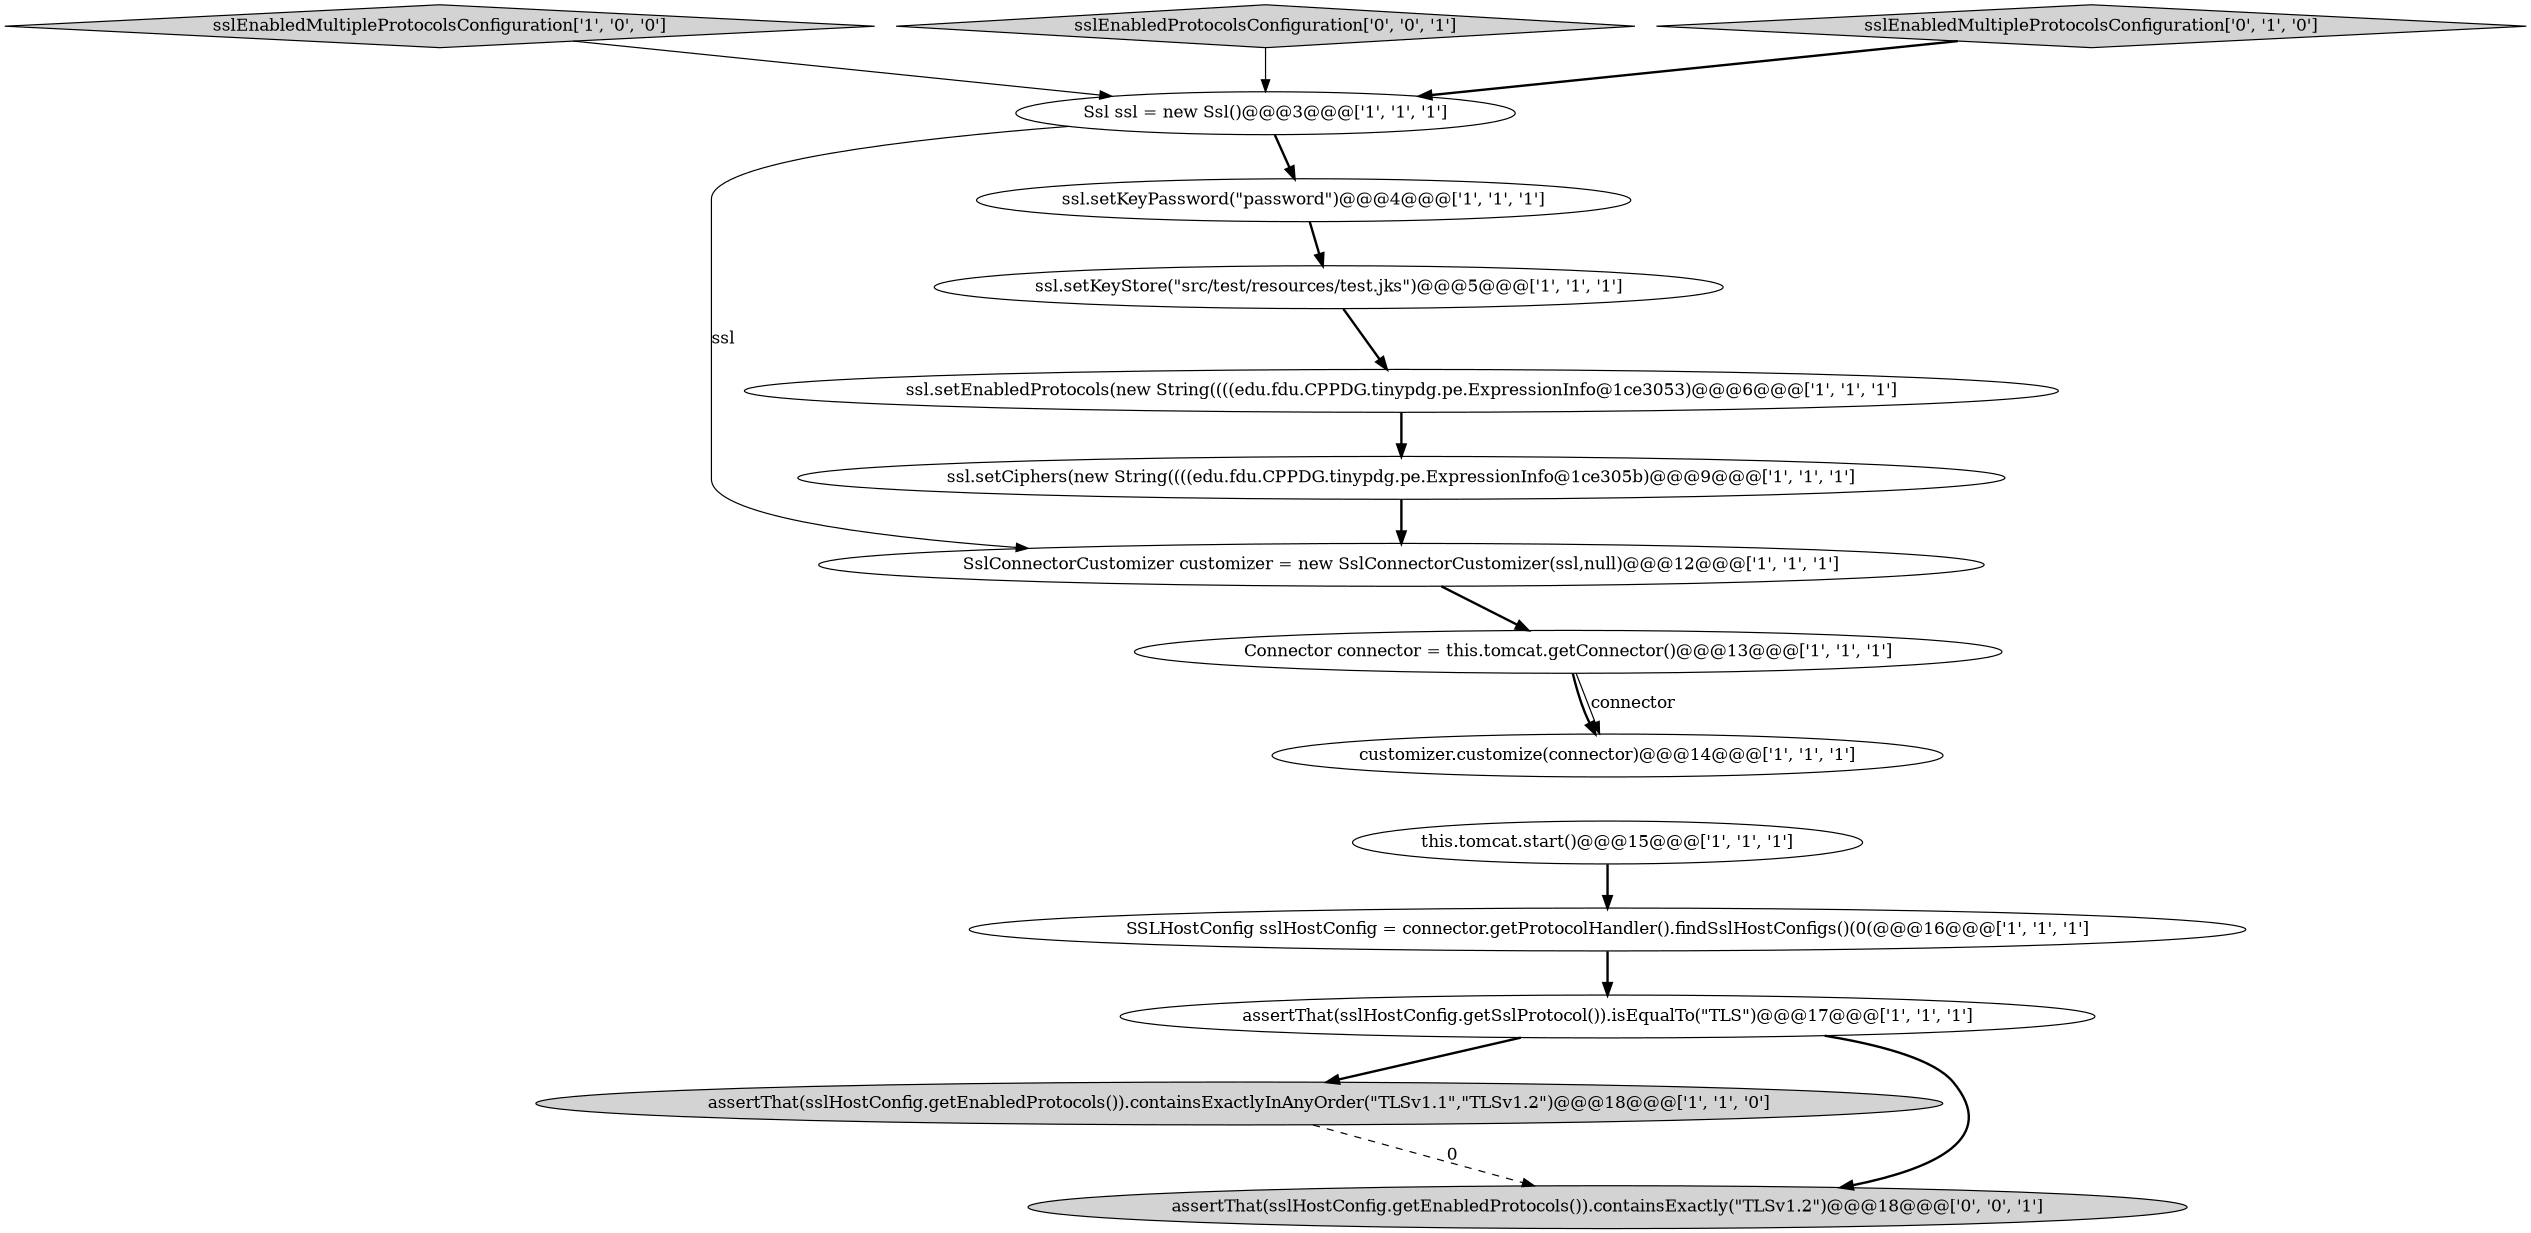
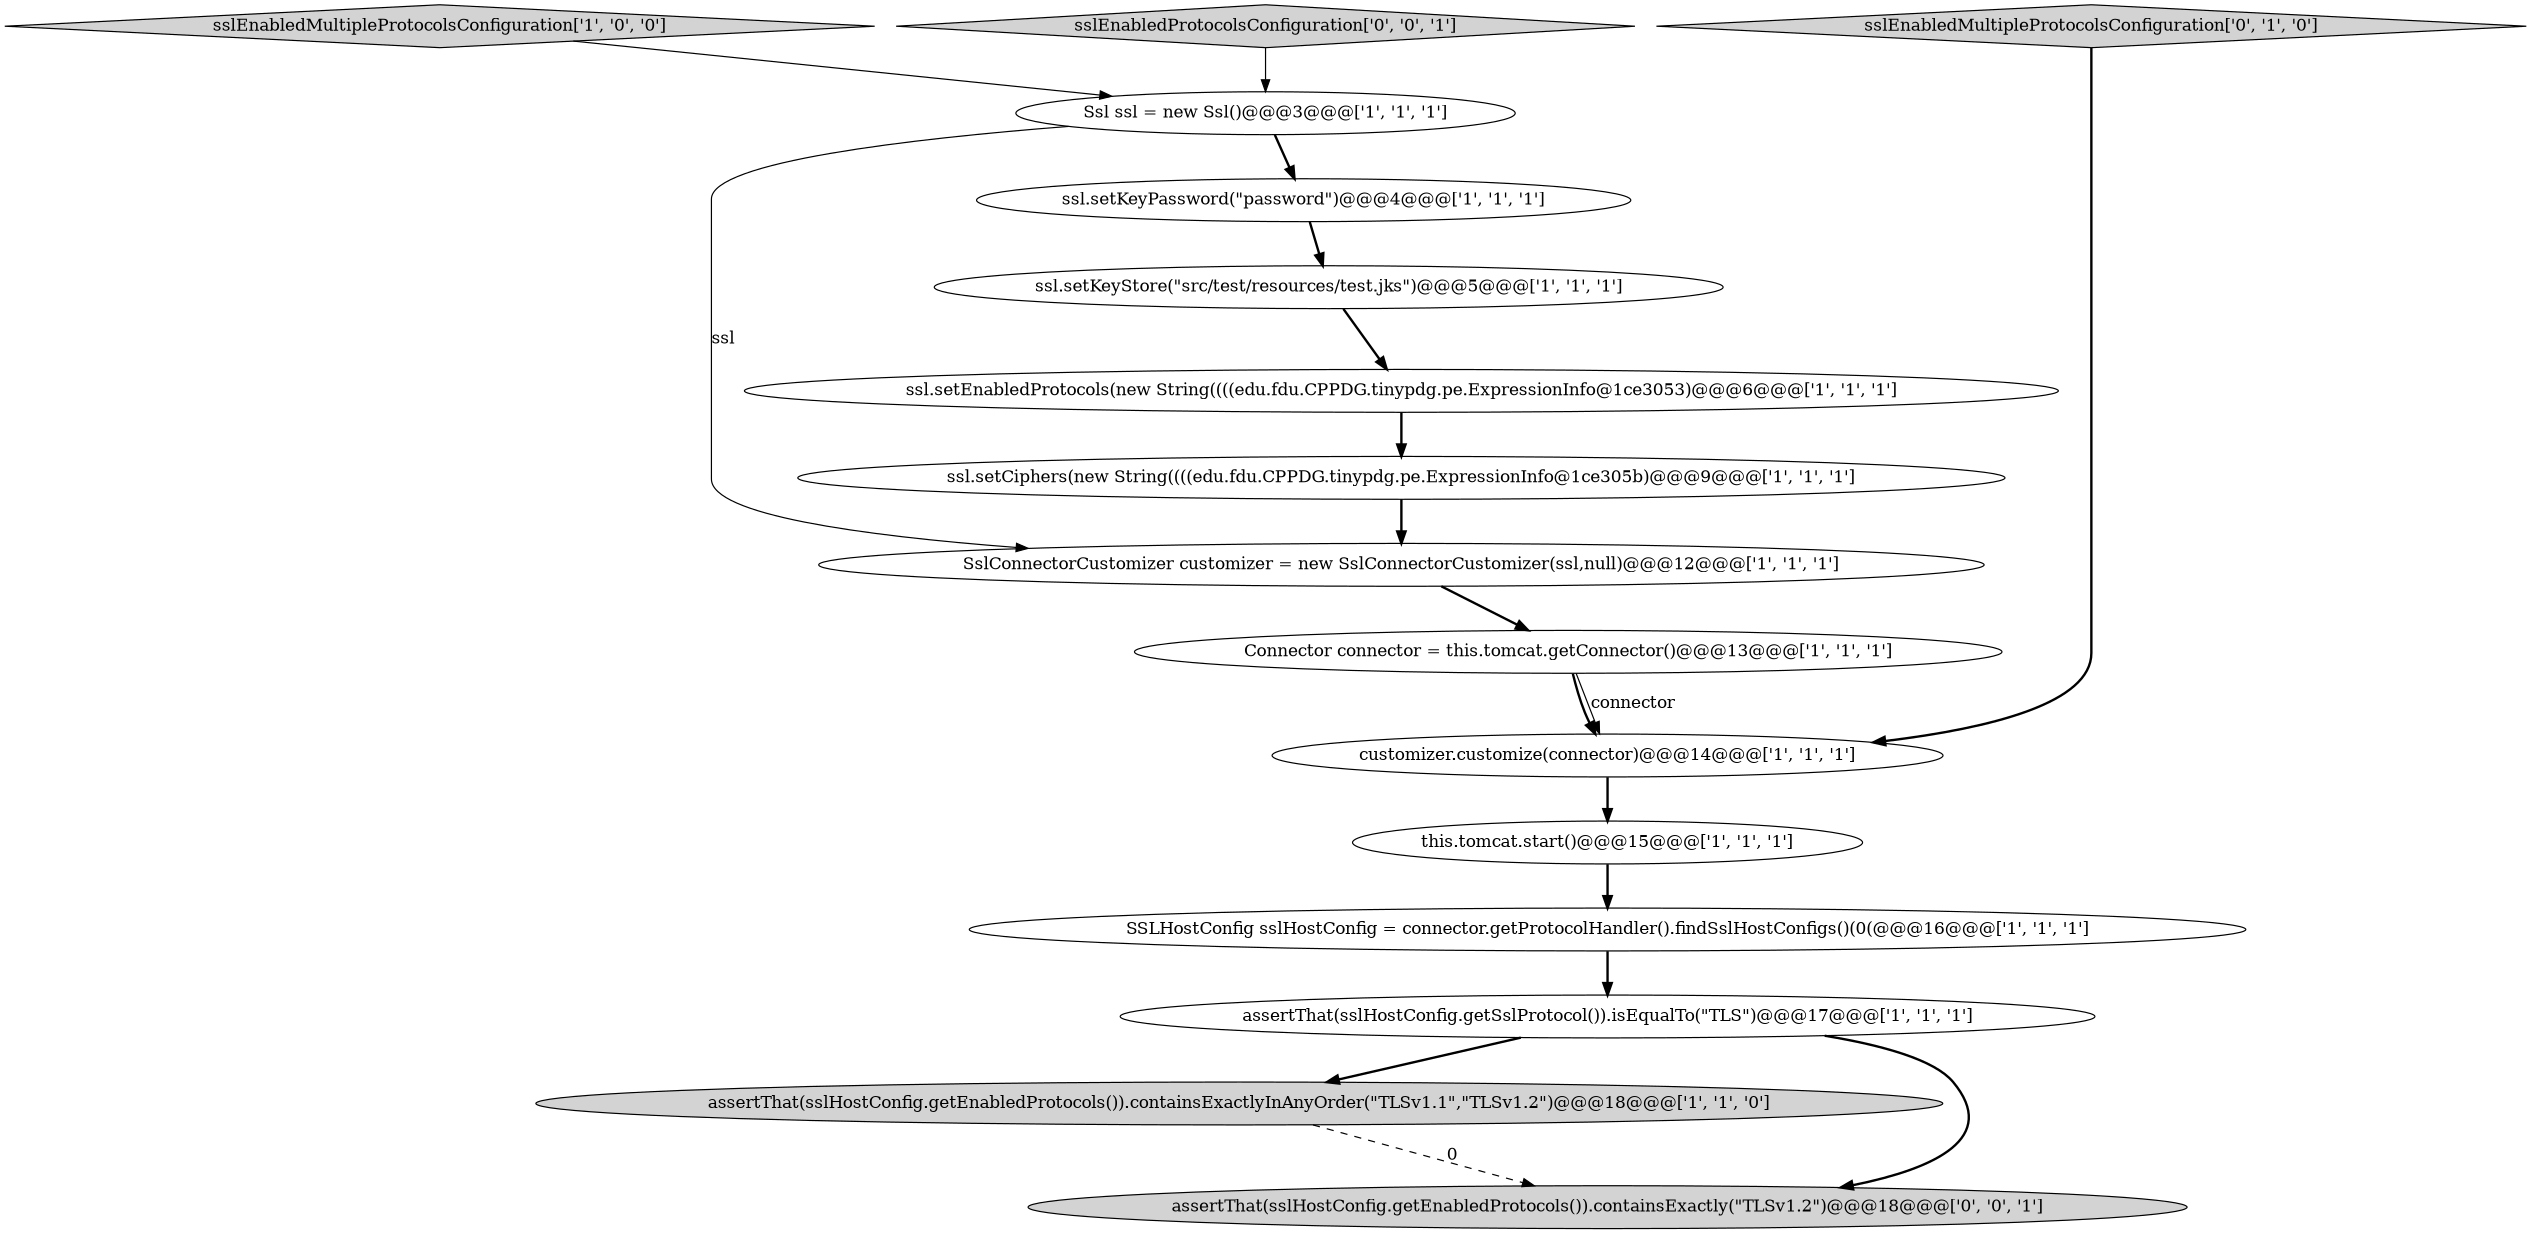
(1695, 68) -> (2091, 469)
none -> (1608, 793)
